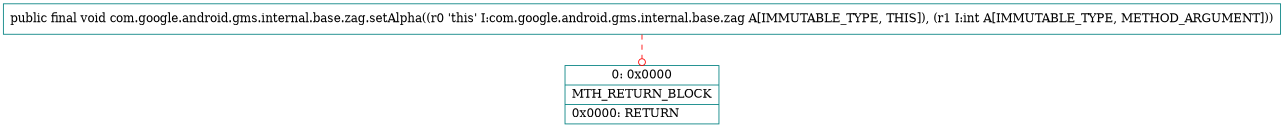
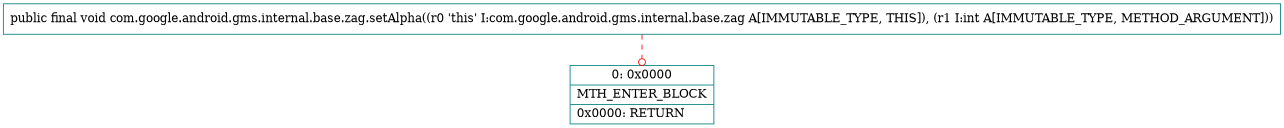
(642, 94) -> (642, 94)
